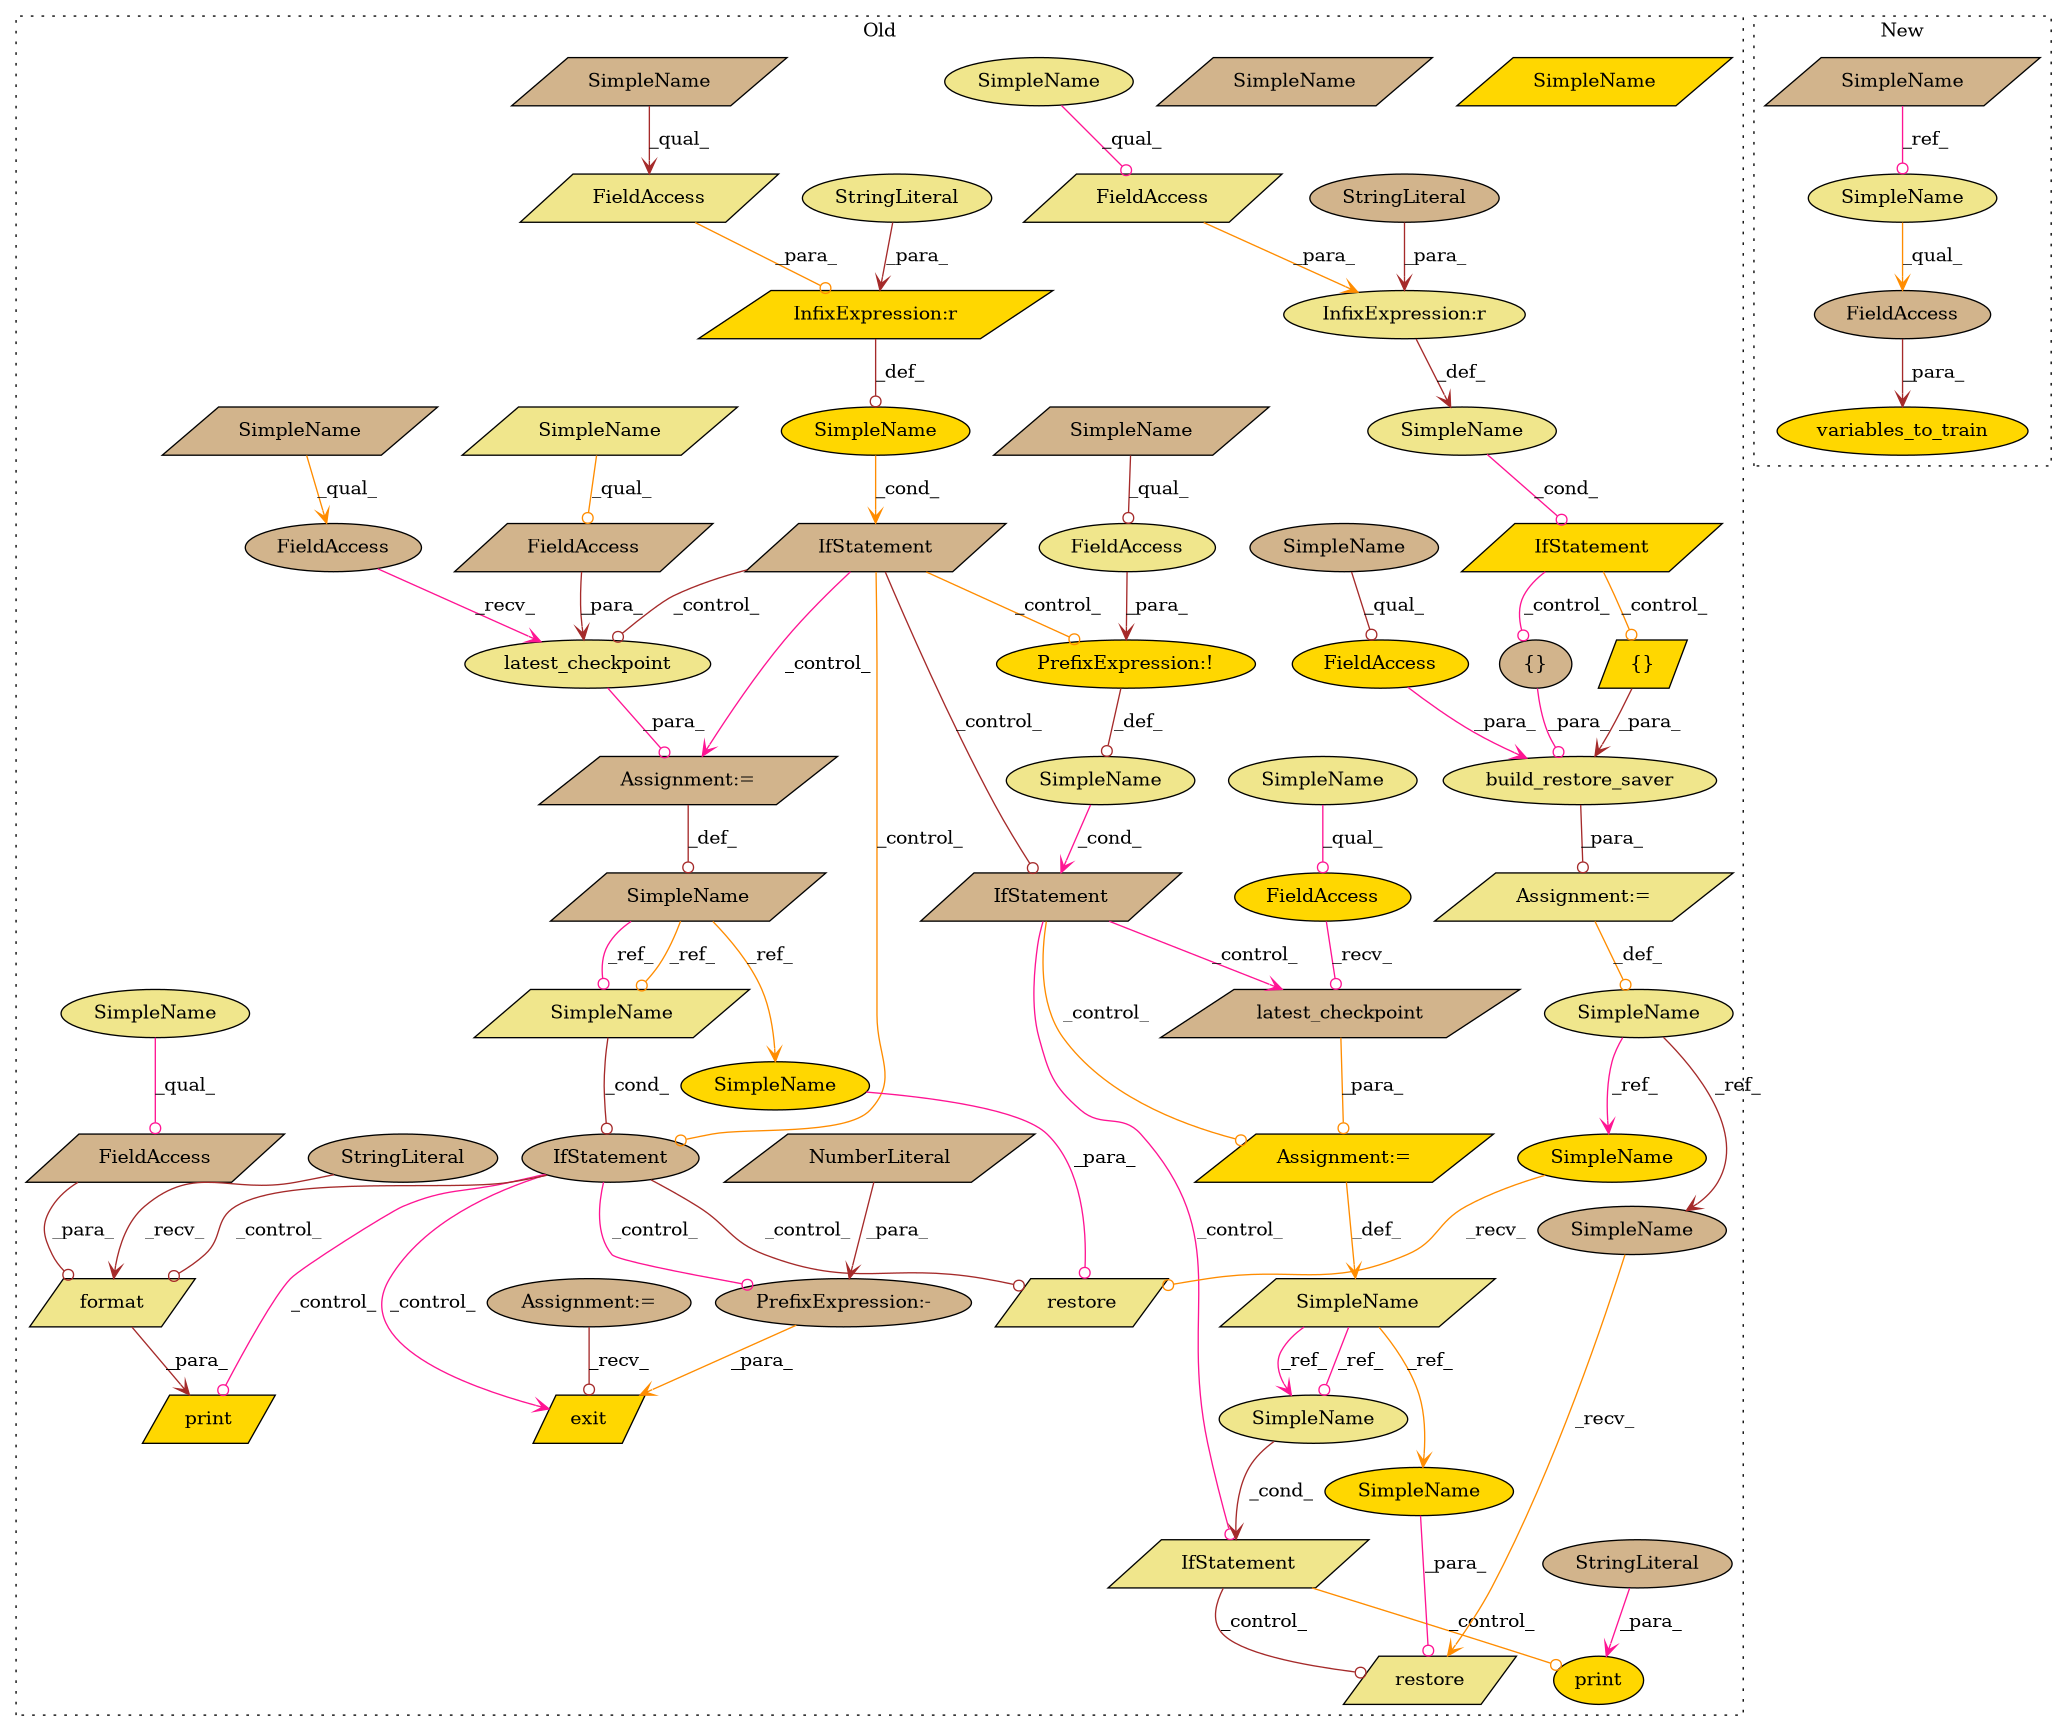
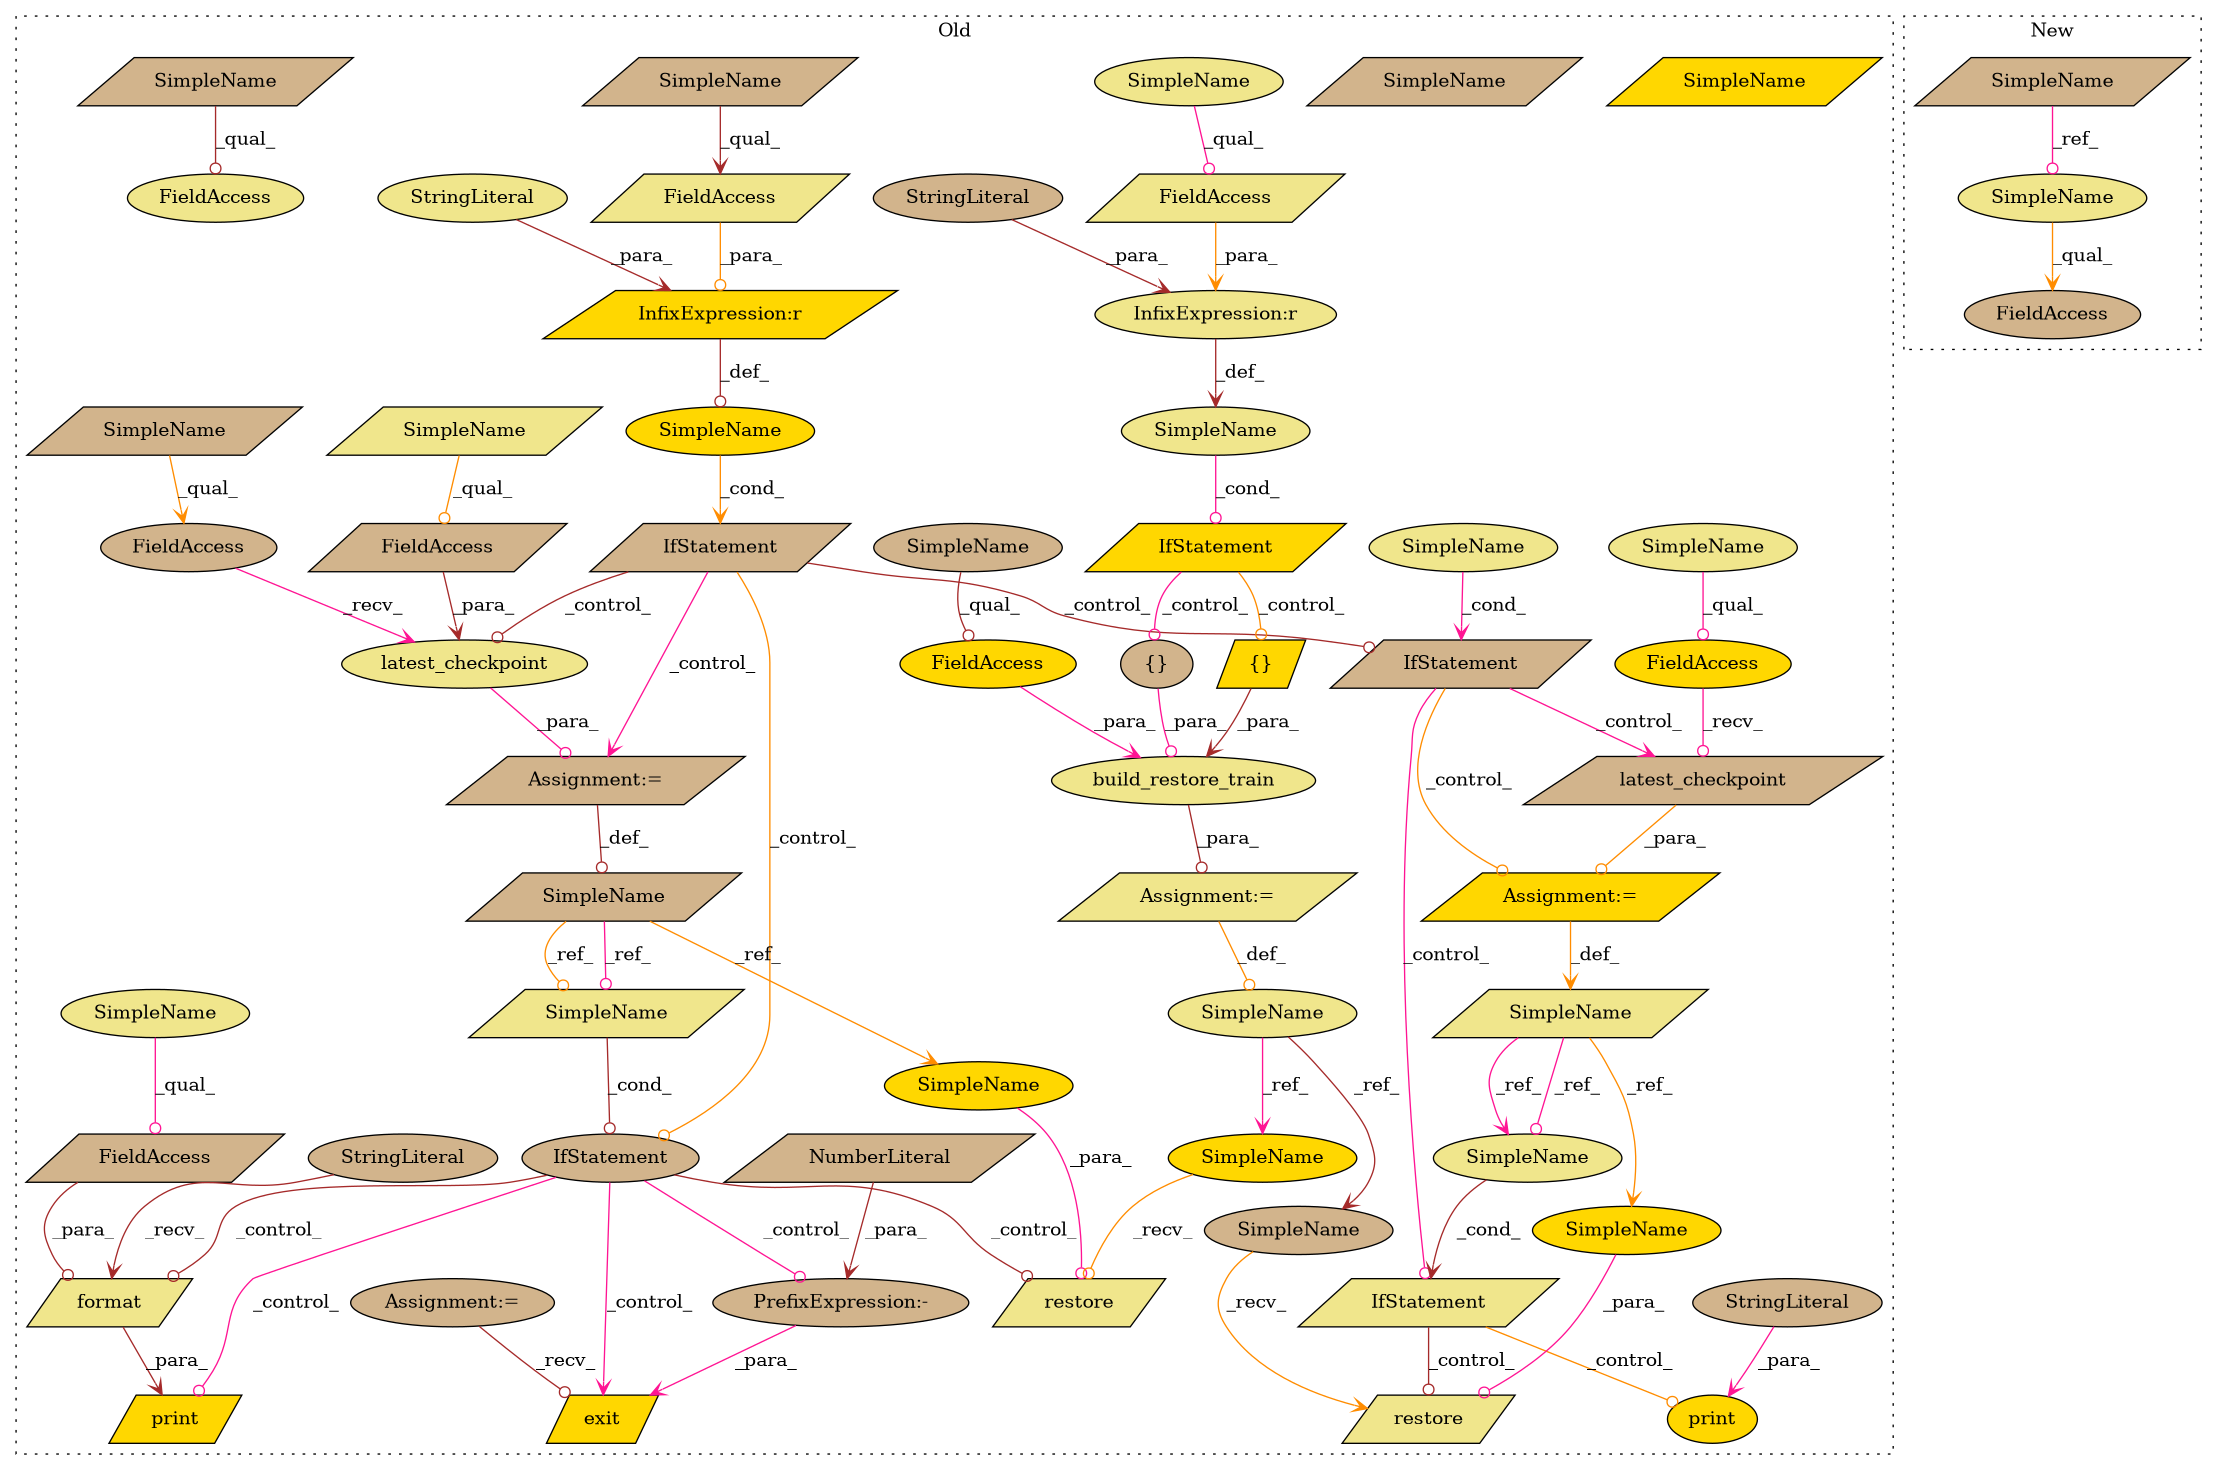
(1903, 431) -> none
(1126, 664) -> none
(1580, 781) -> (1184, 781)
(725, 1357) -> (729, 1357)
